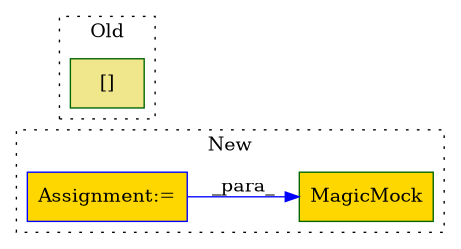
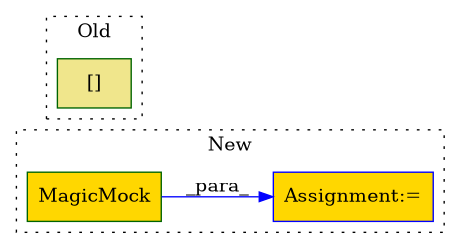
(236, 197) -> (210, 197)
